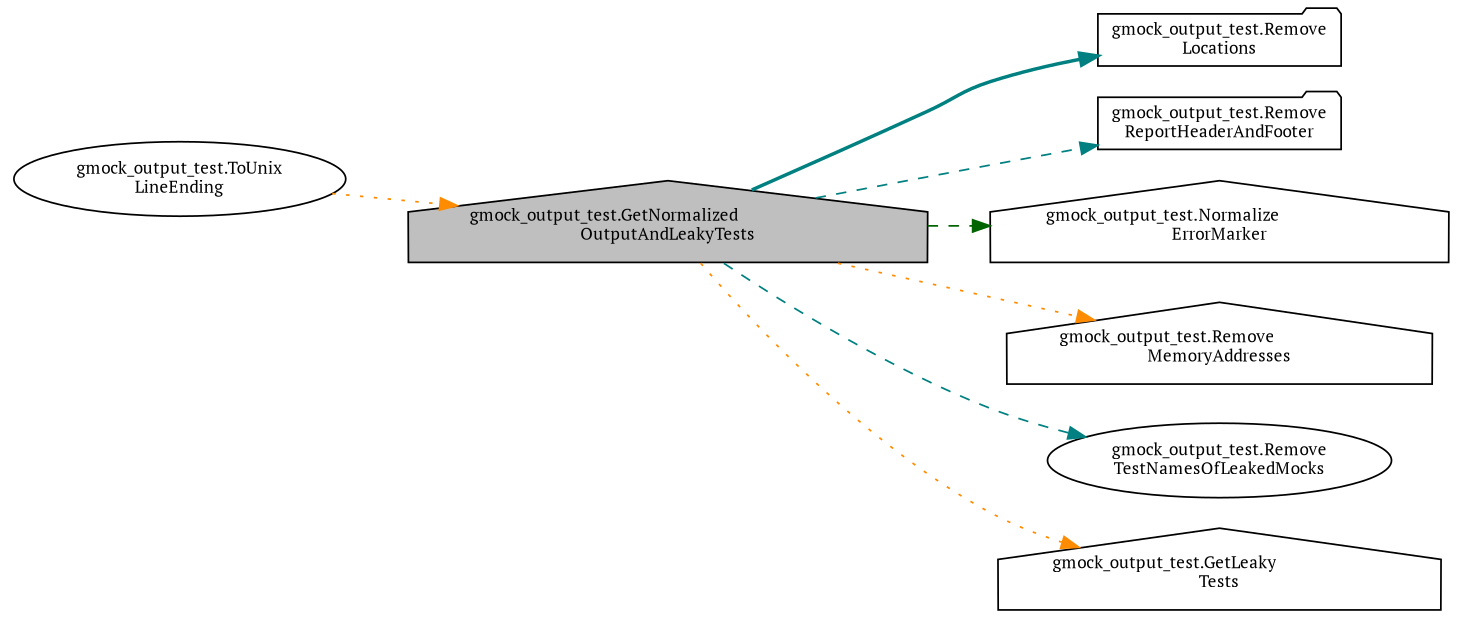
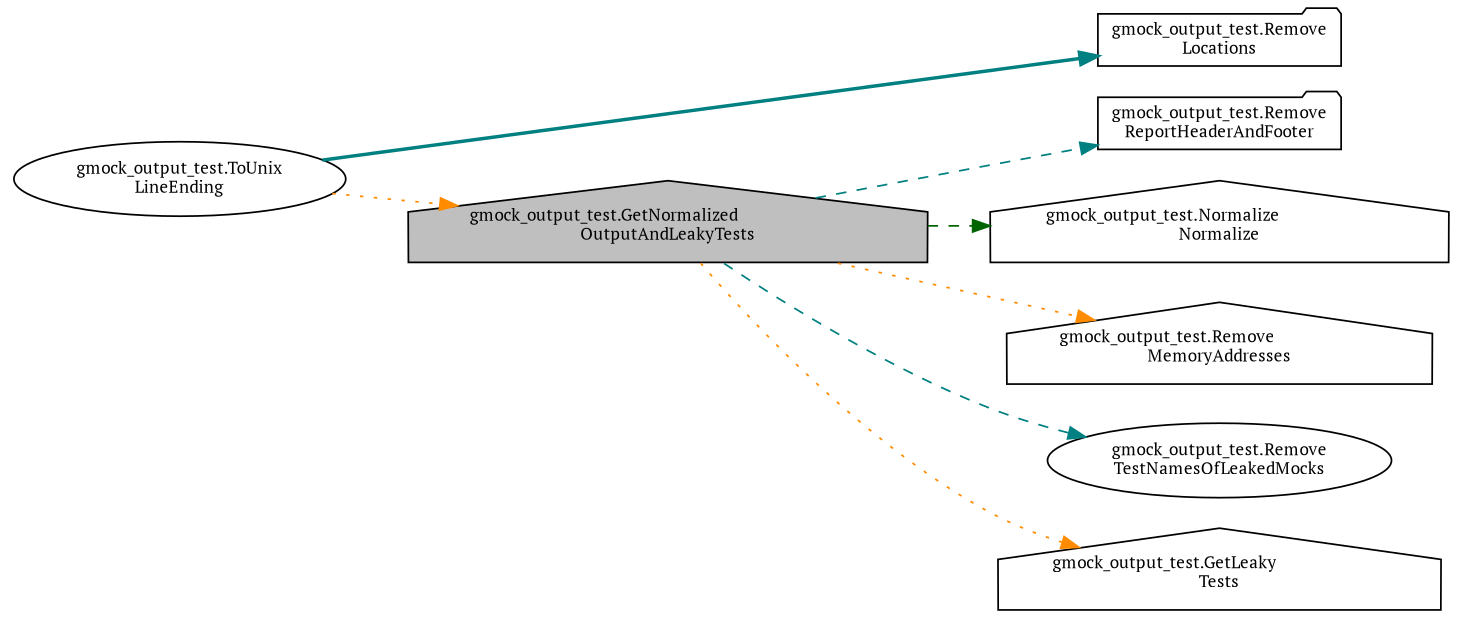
(914, 118) -> (701, 109)
(1220, 226) -> (1220, 226)
